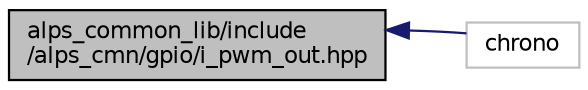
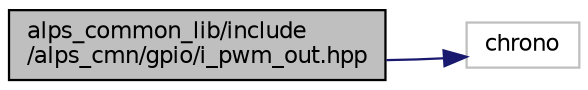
(438, 32) -> (415, 59)
